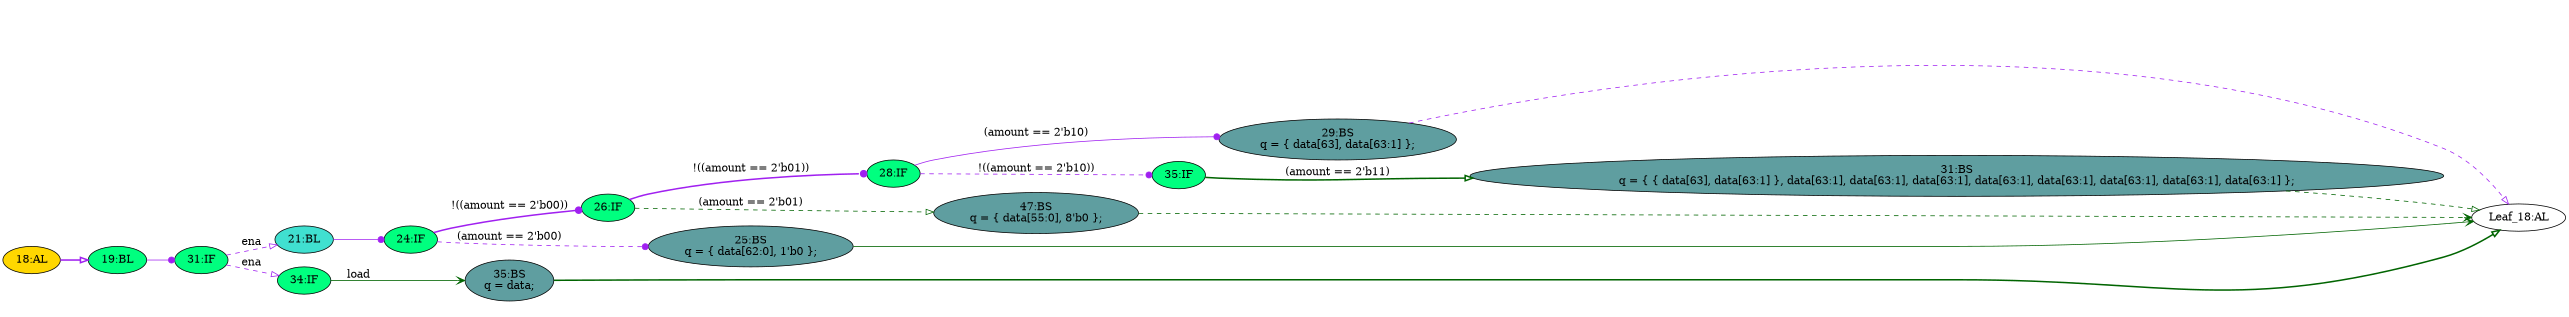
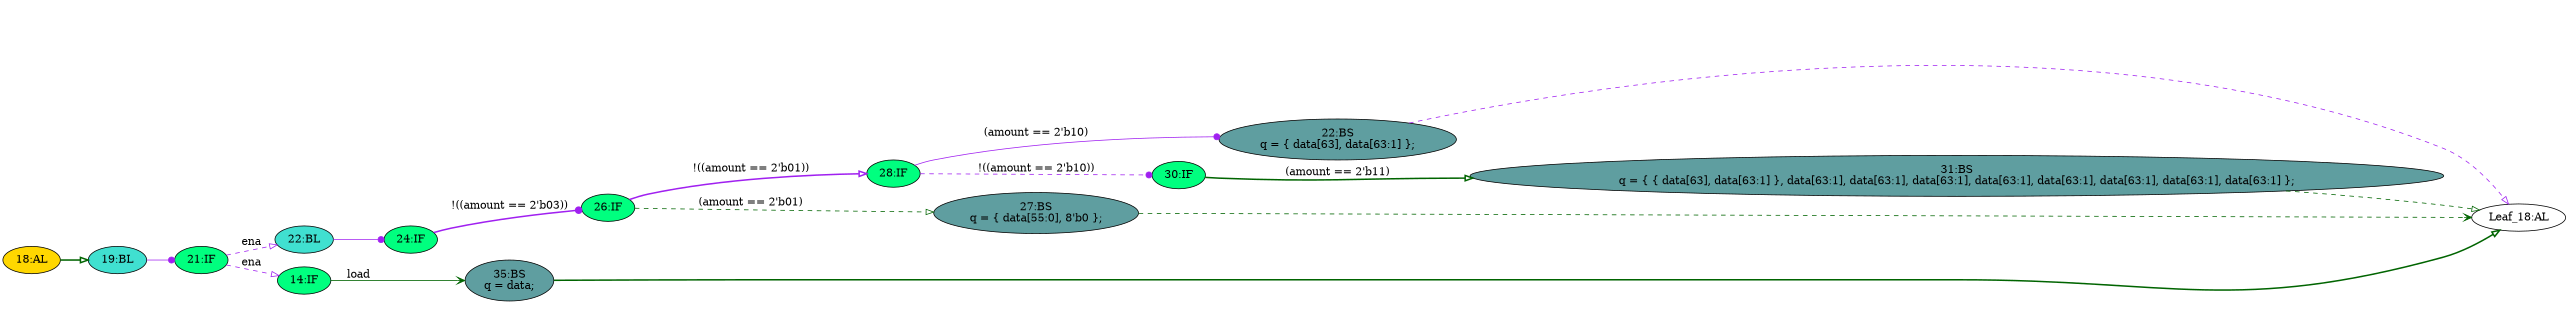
(1338, 139) -> (1338, 139)
(1179, 175) -> (1179, 175)
(743, 180) -> (743, 180)
(509, 206) -> (509, 206)
(1036, 213) -> (1036, 213)
(304, 240) -> (304, 240)
(751, 246) -> none
(70, 260) -> (70, 260)
(117, 260) -> (117, 260)
(201, 260) -> (201, 260)
(304, 281) -> (304, 281)
